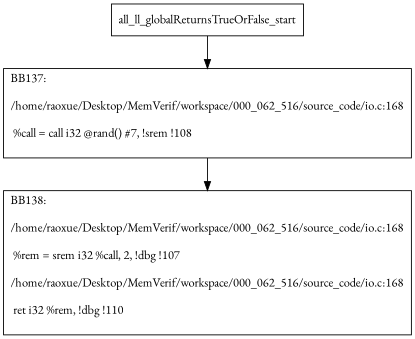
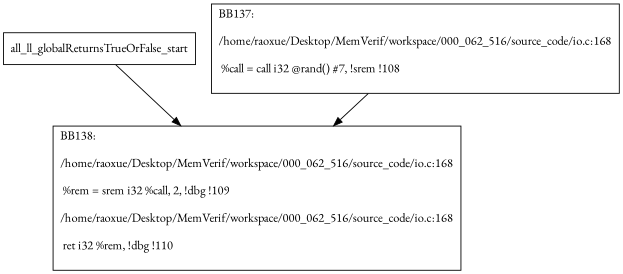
(207, 48) -> (145, 92)
(96, 255) -> (145, 191)
